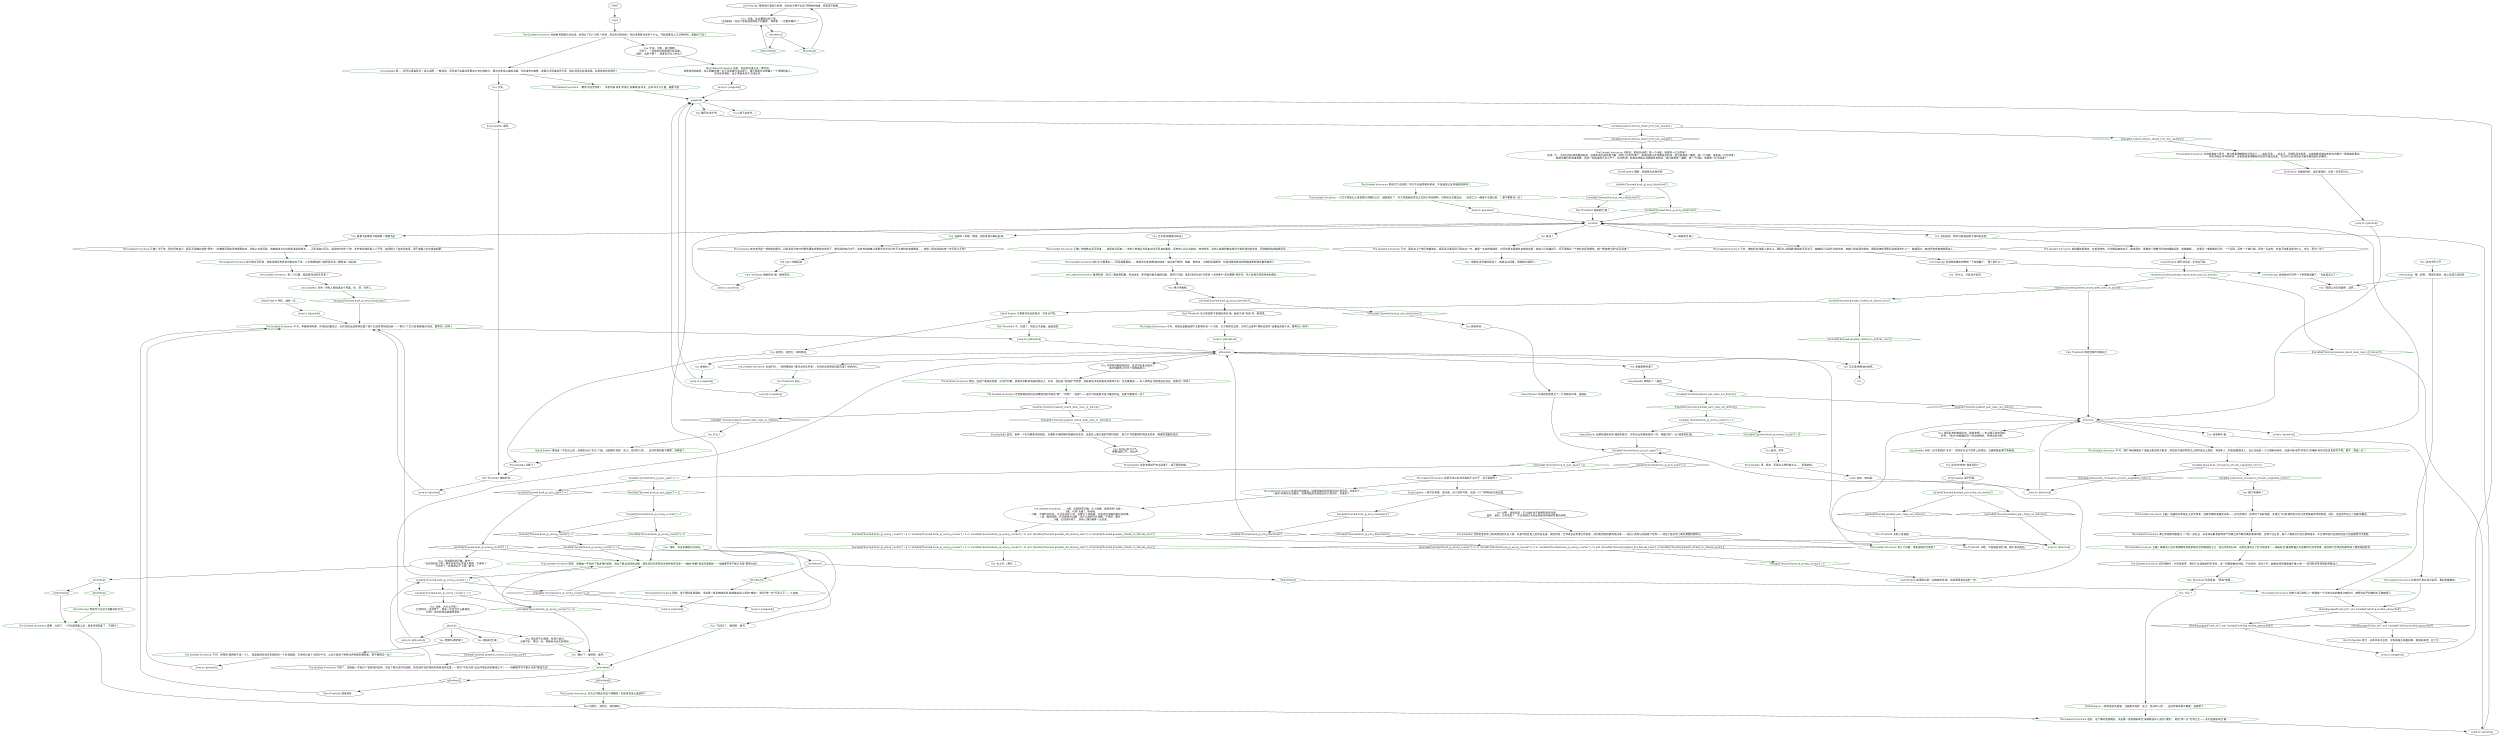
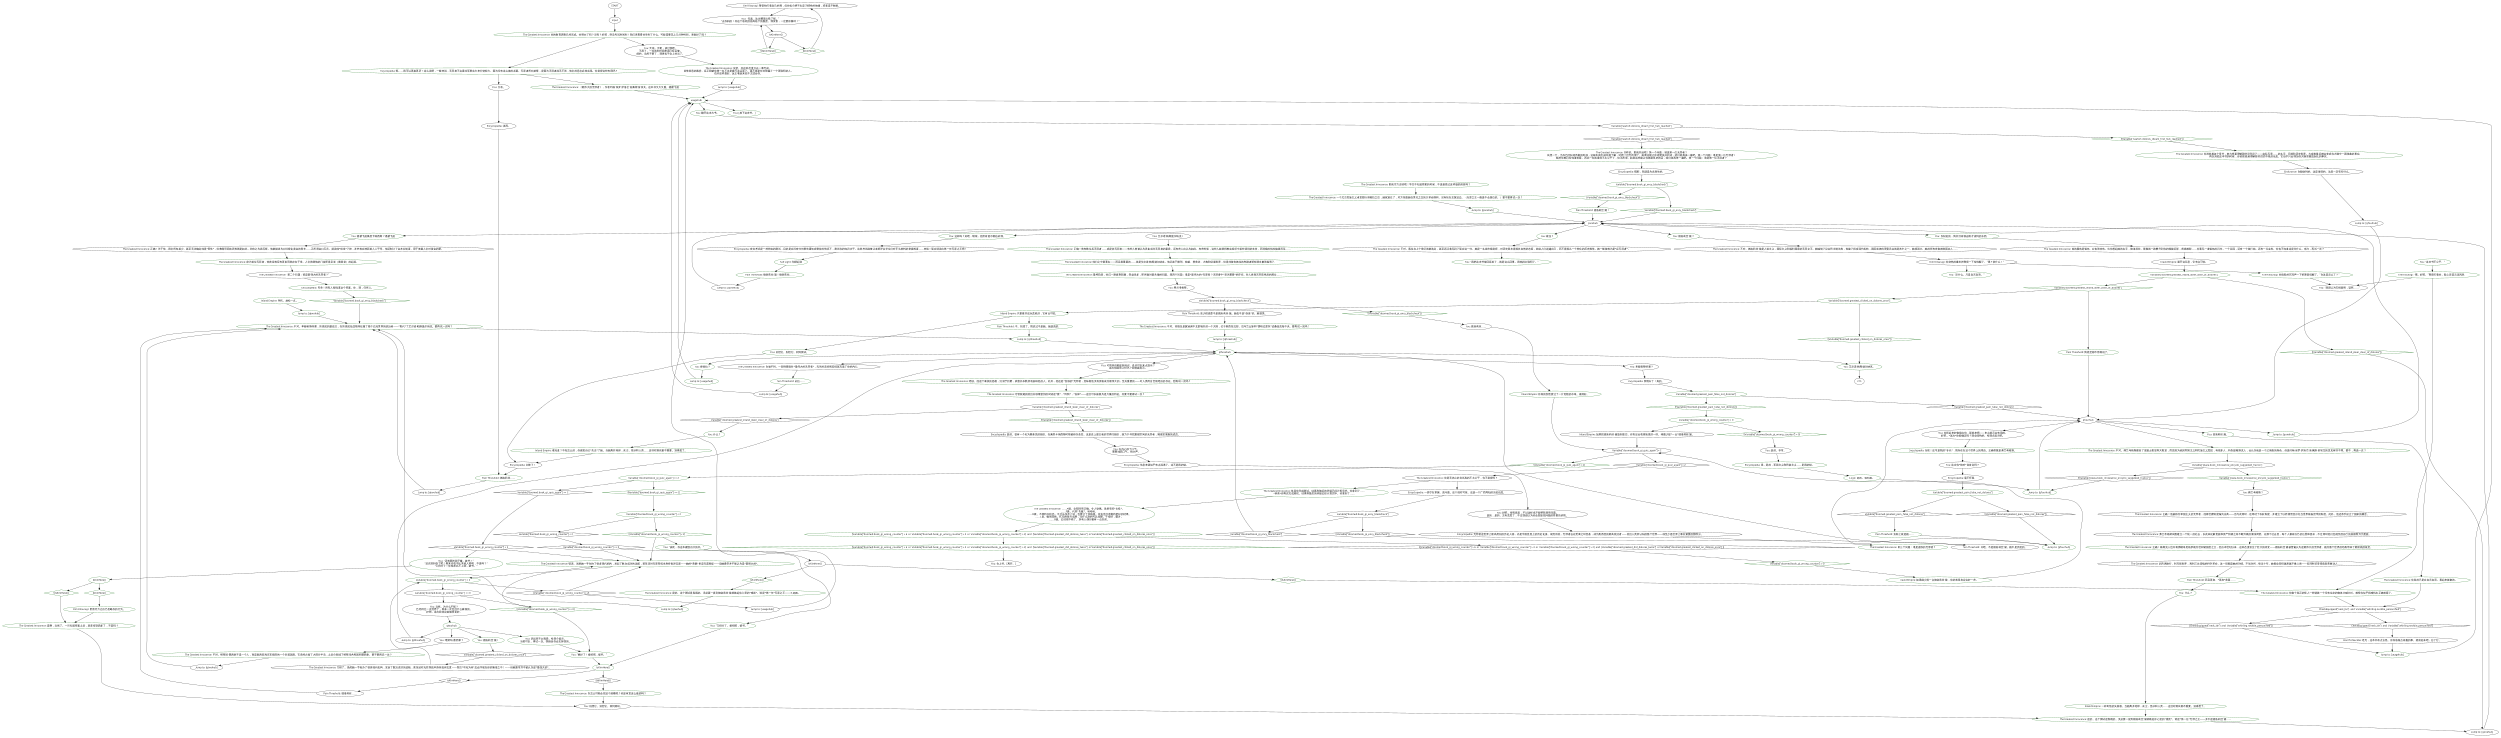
(1629, 360) -> (1557, 483)
(1489, 502) -> (1340, 467)
none -> (448, 619)
